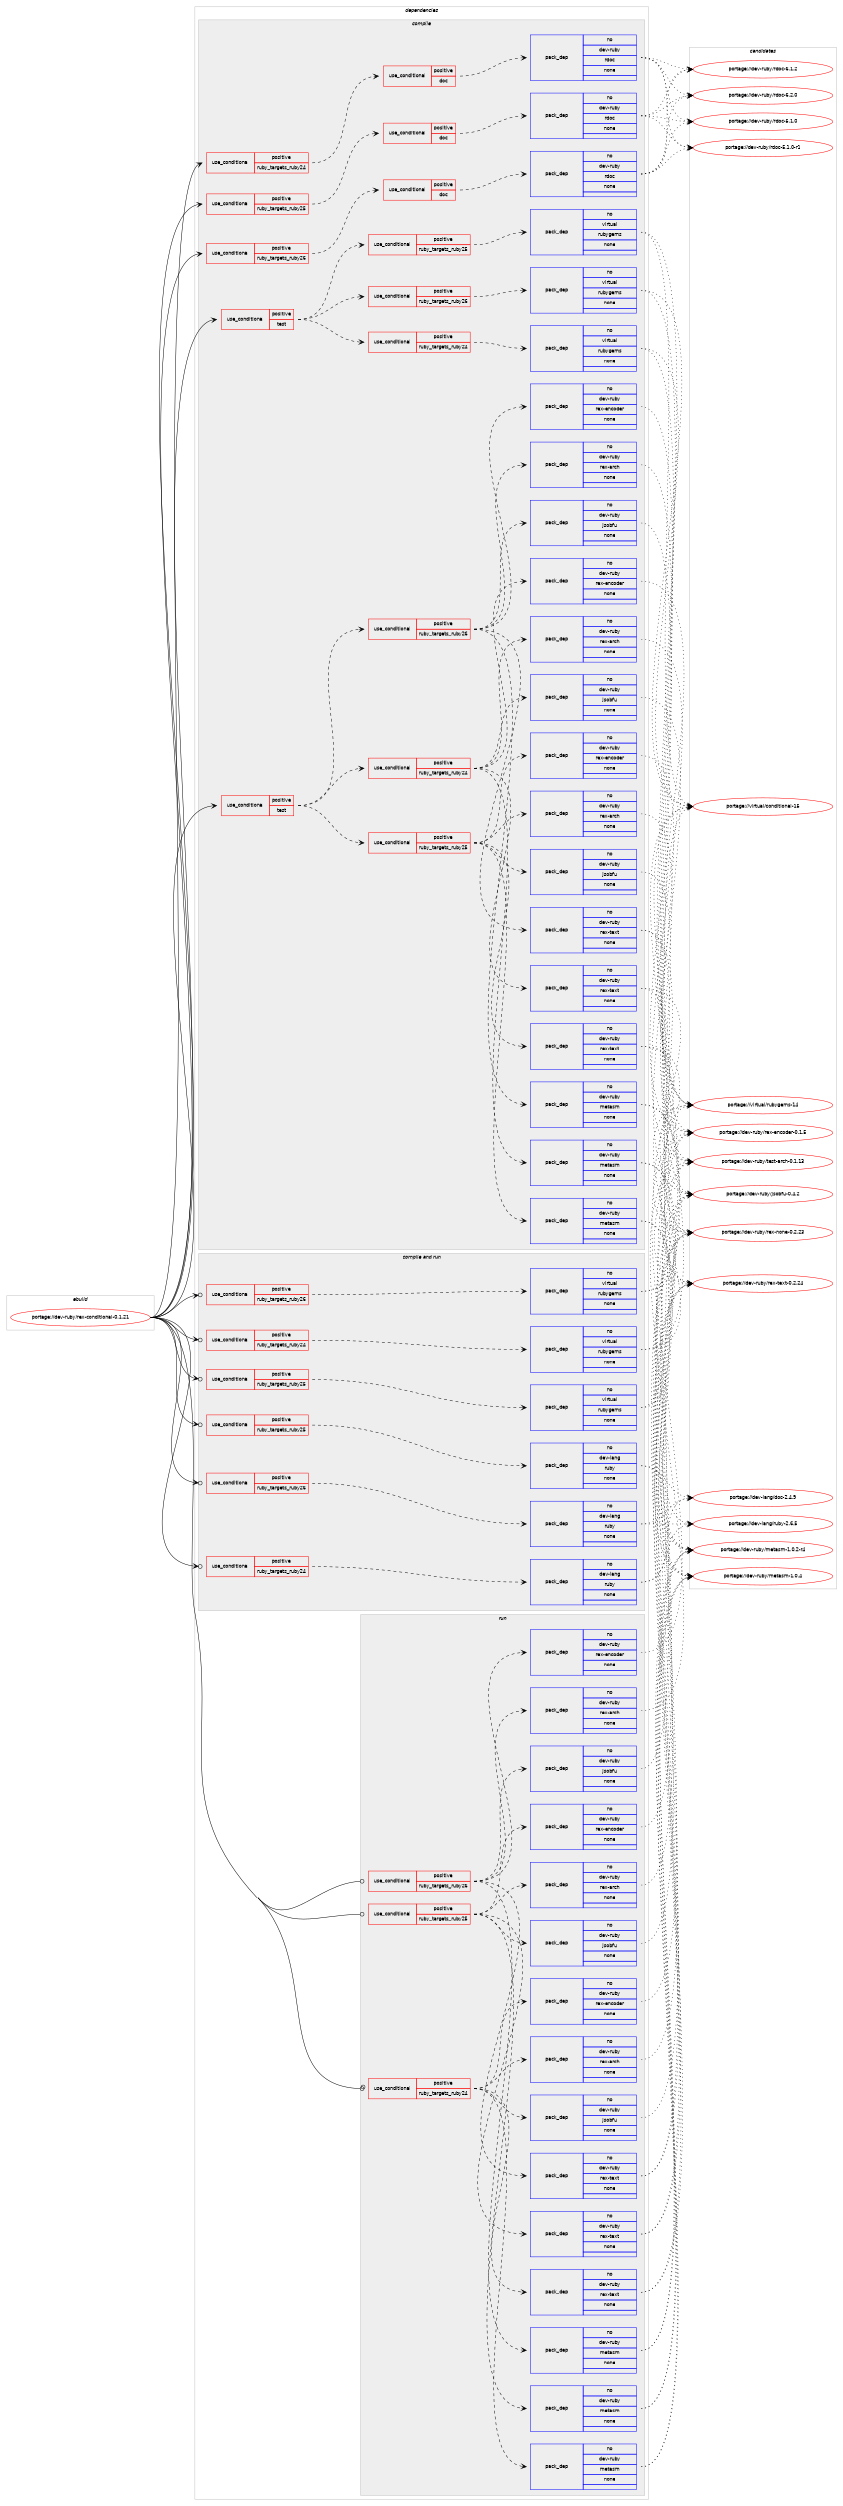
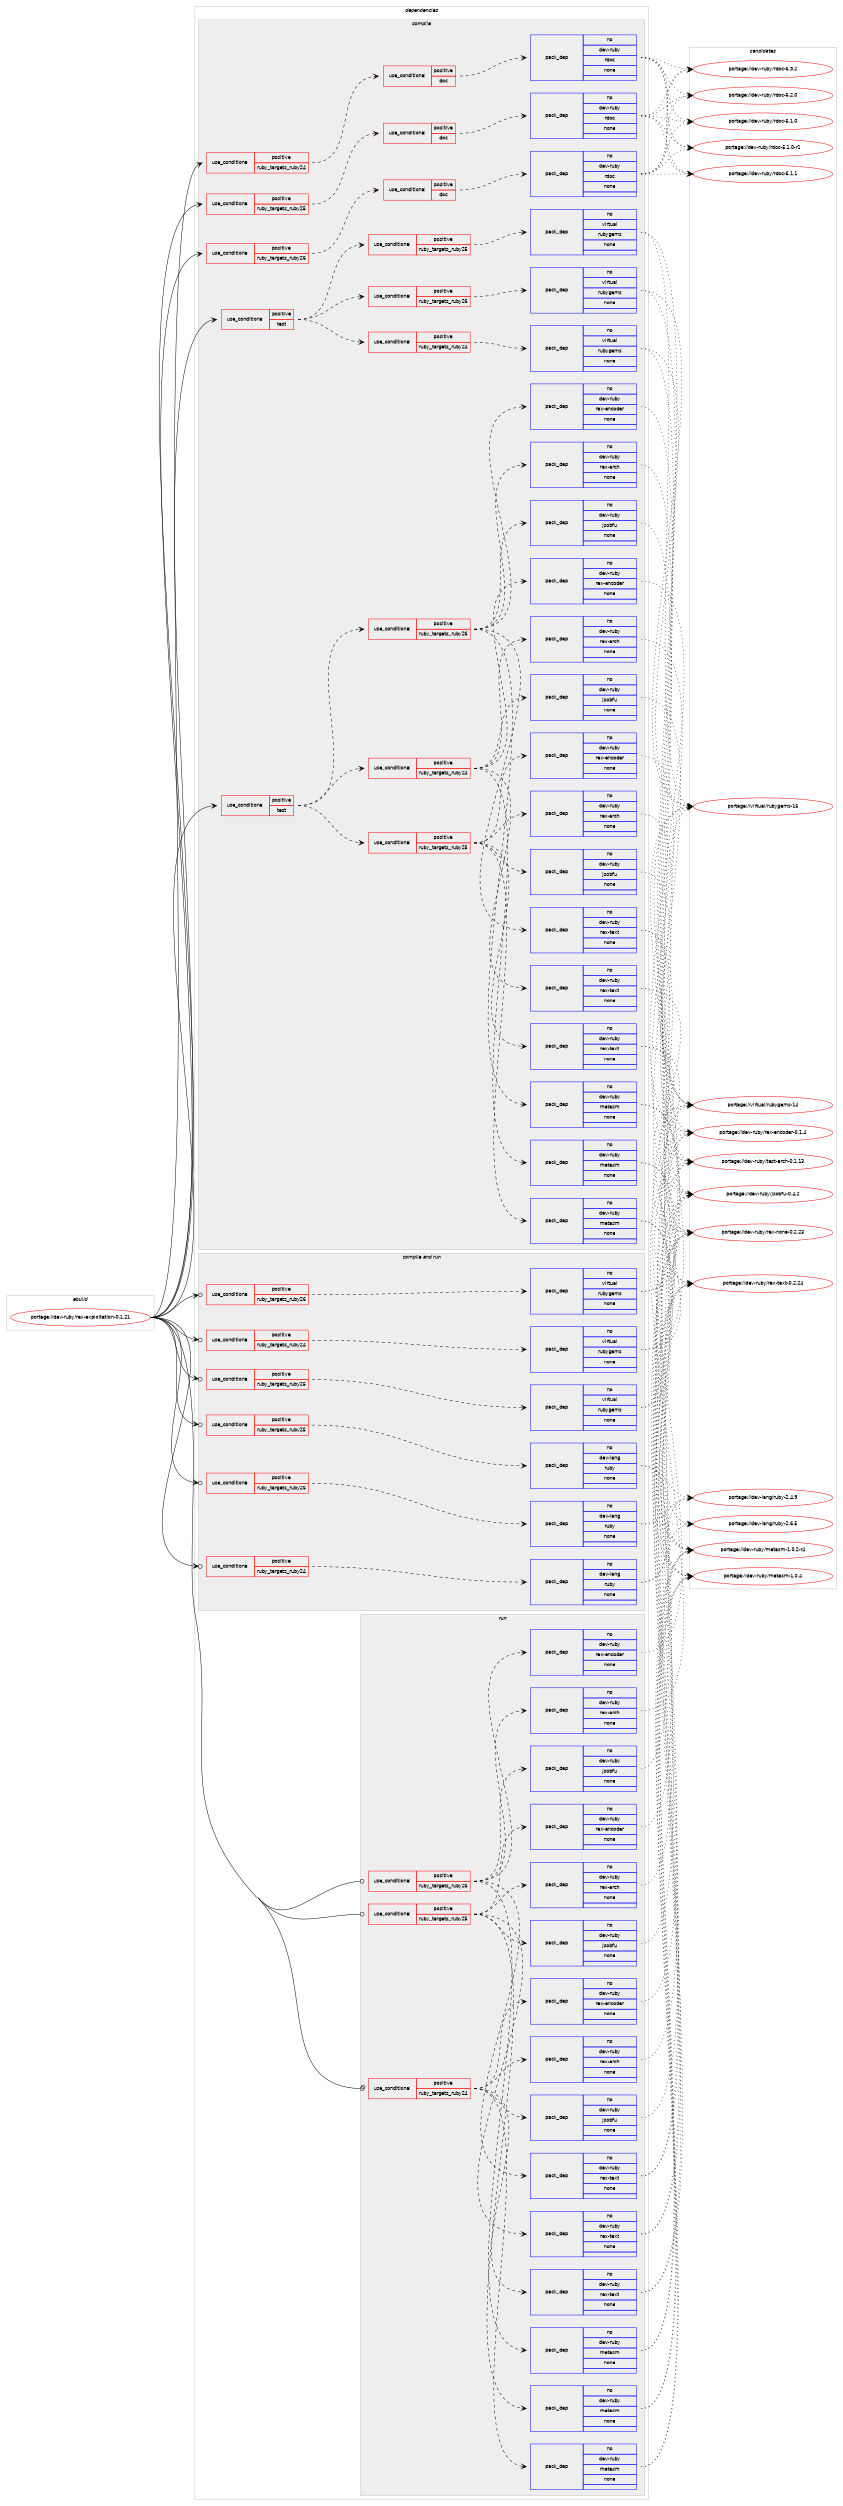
(763, 69) -> (763, 69)
none -> (763, 174)
(763, 807) -> (763, 807)
(763, 1133) -> (763, 1133)
(80, 1317) -> (80, 1317)
(763, 1498) -> (763, 1498)
